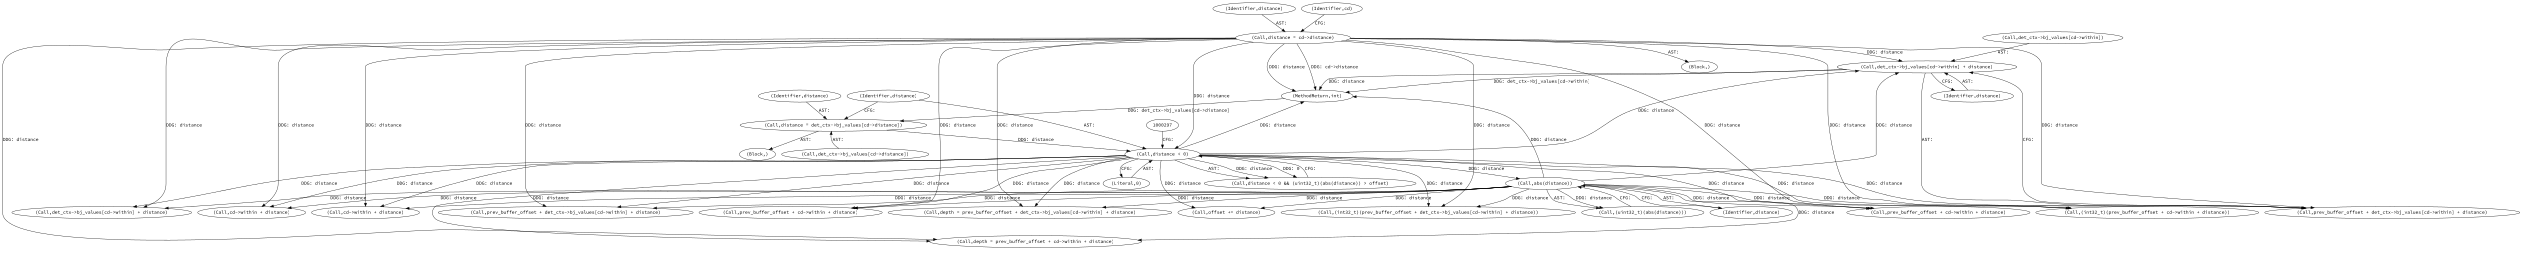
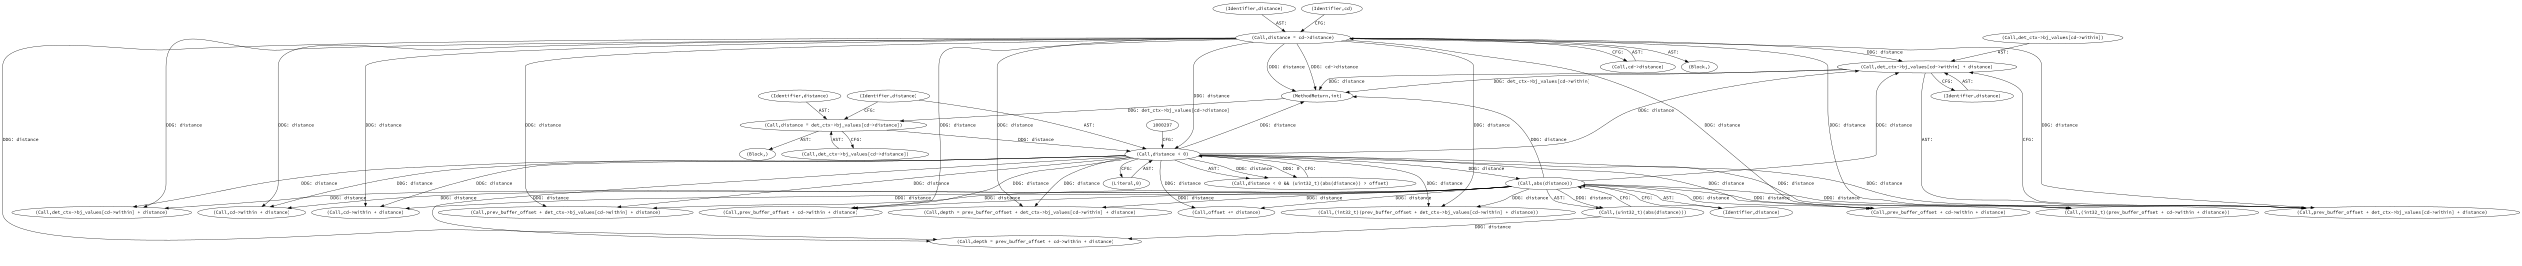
none -> (1638, 67)
none -> (848, 137)
(1583, 231) -> (1366, 230)
